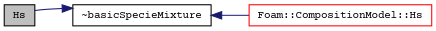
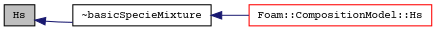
(48, 9) -> (59, 22)
